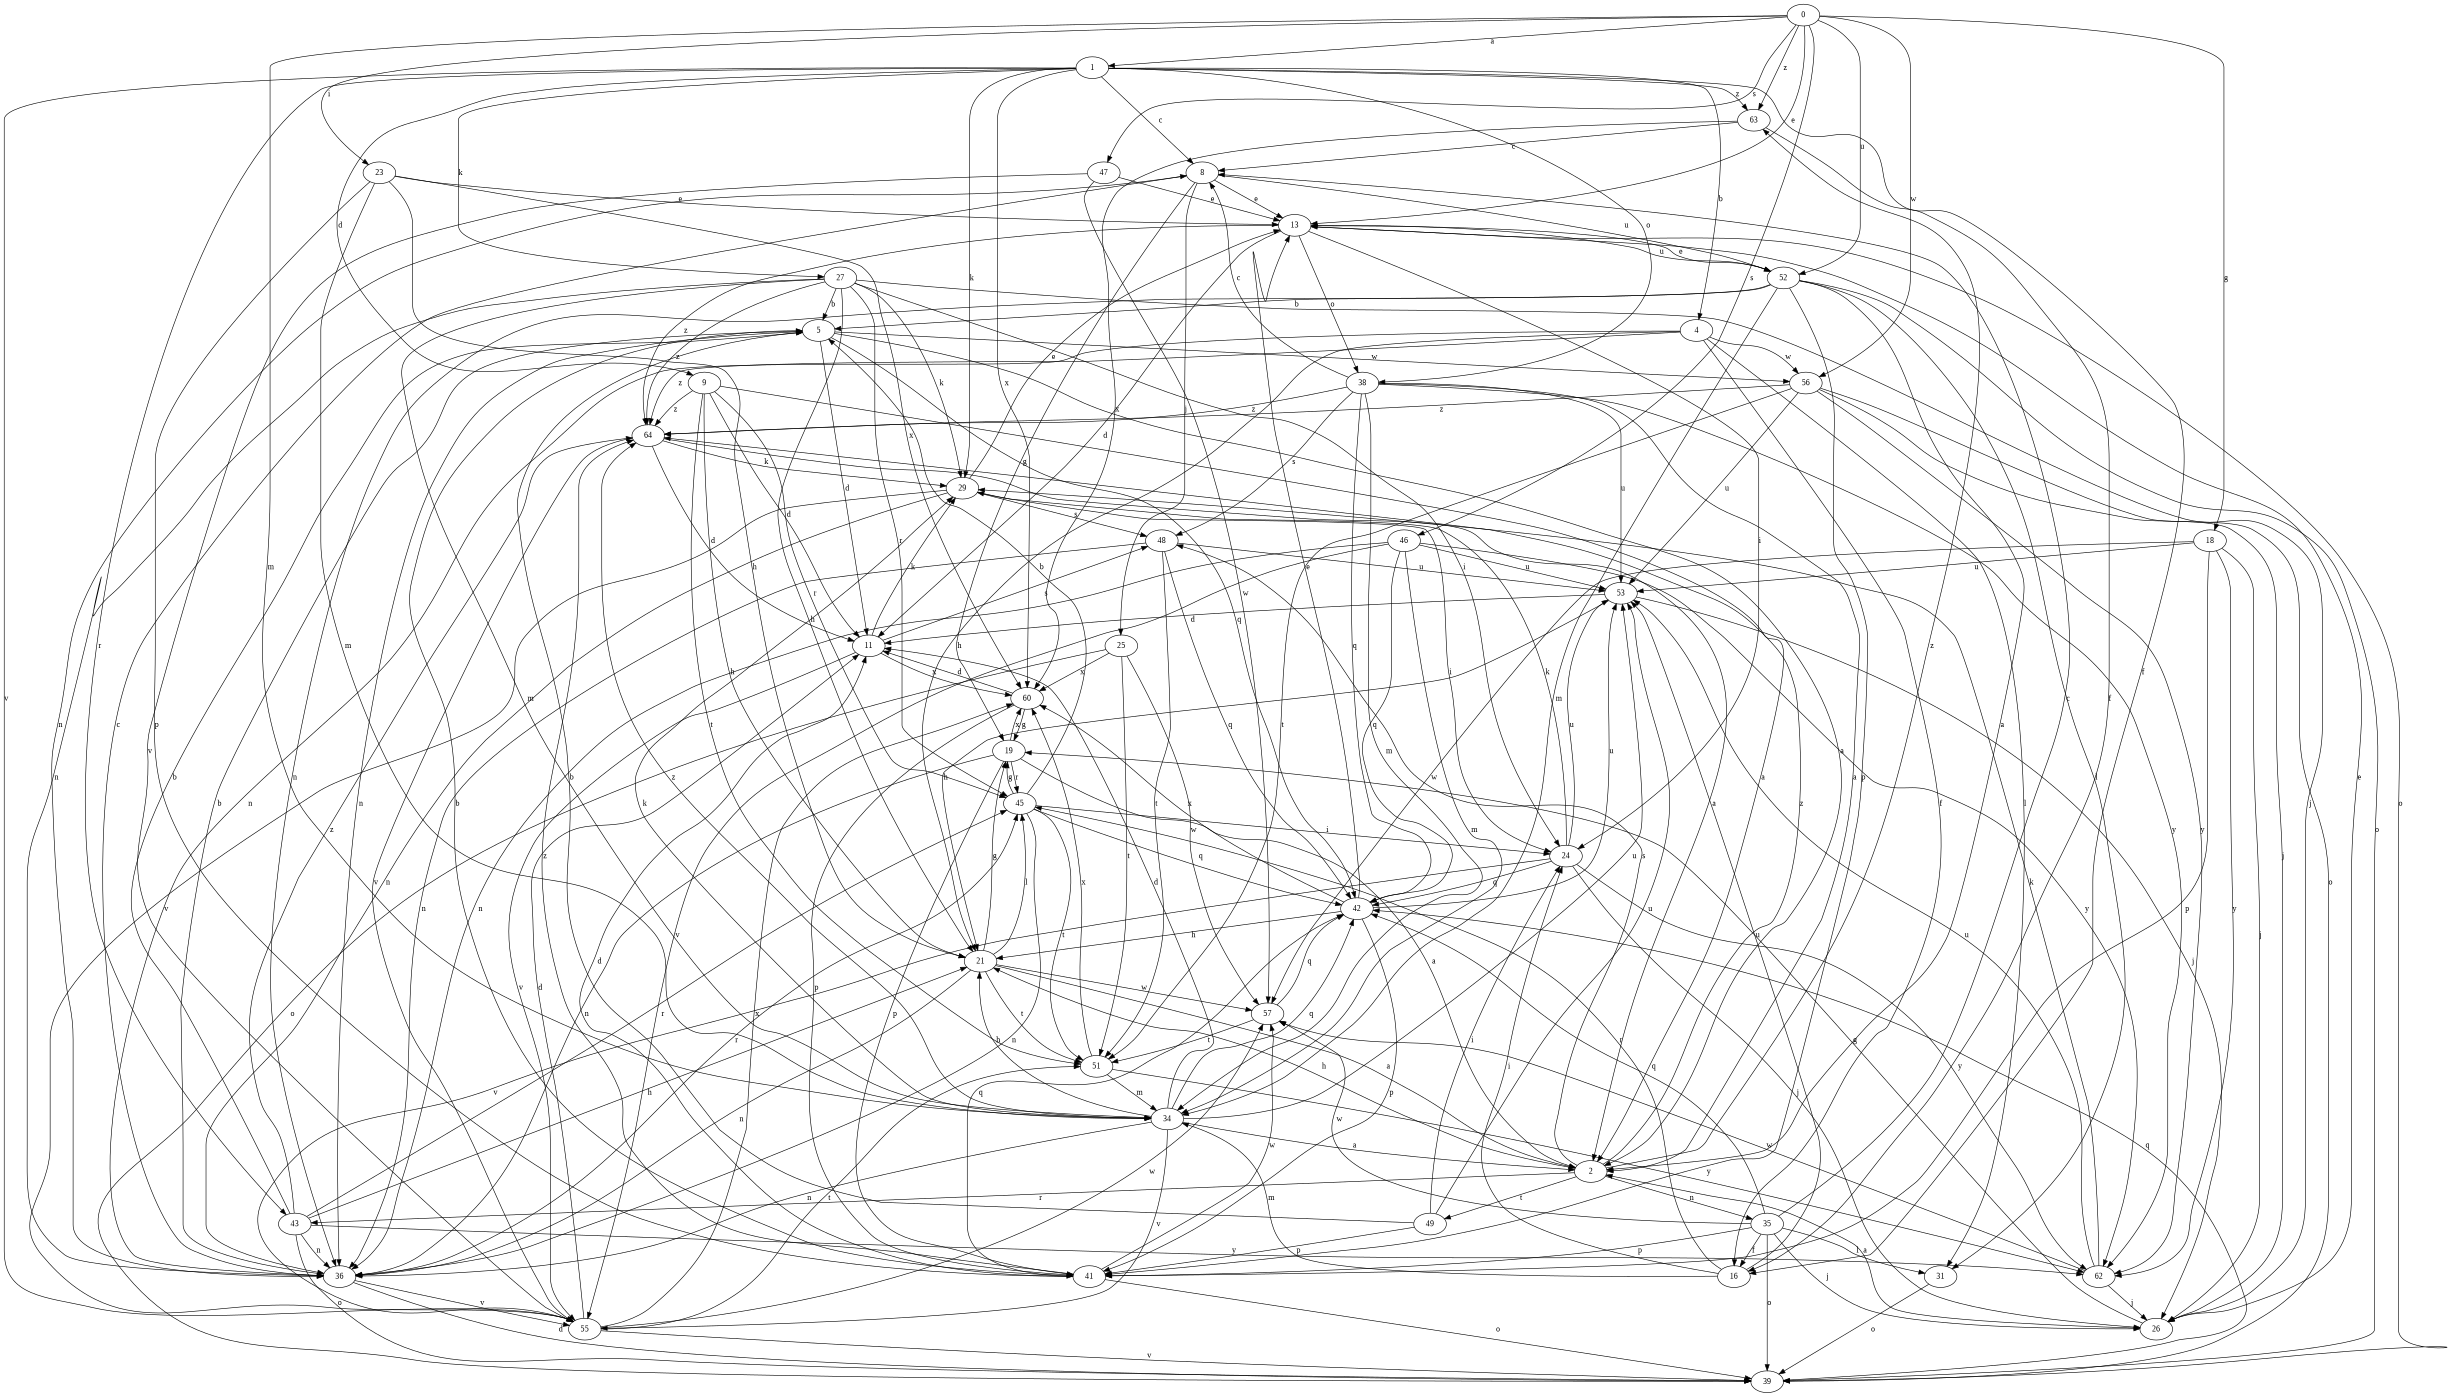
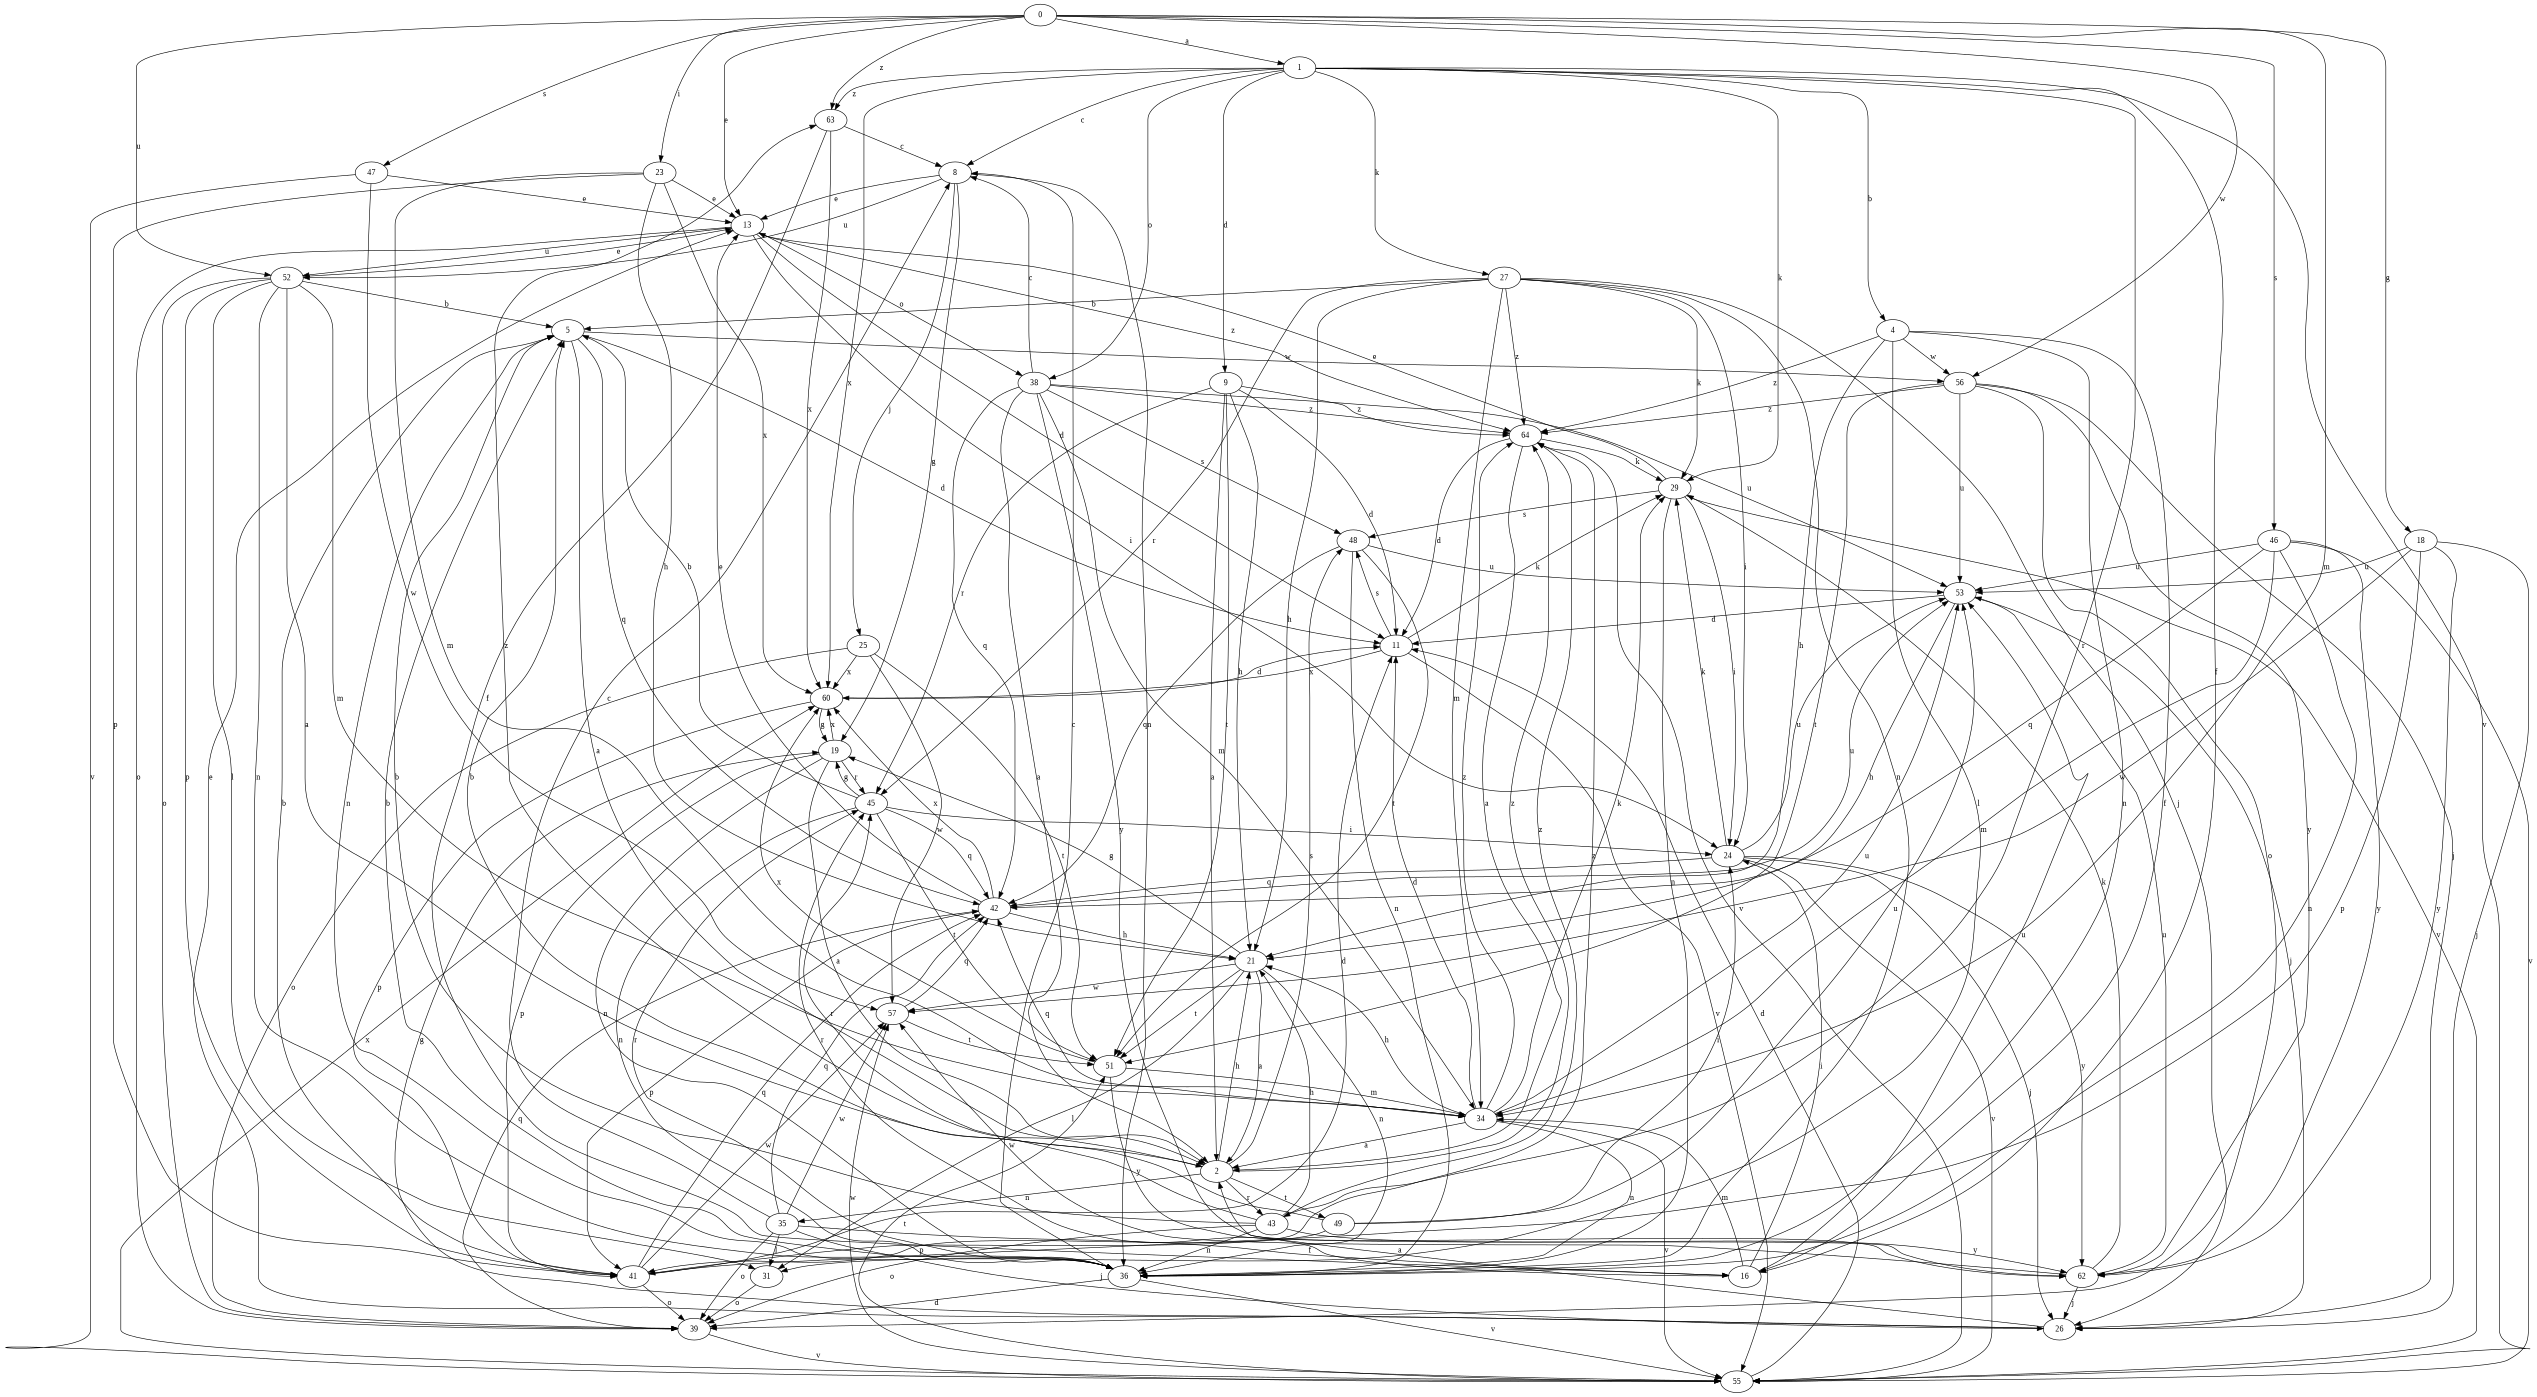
(1024, 892) -> (1023, 1129)
(1433, 1265) -> none
(1173, 1361) -> (1210, 1379)
